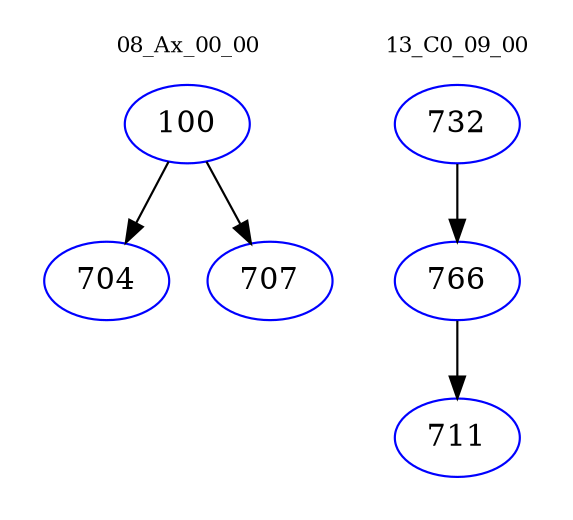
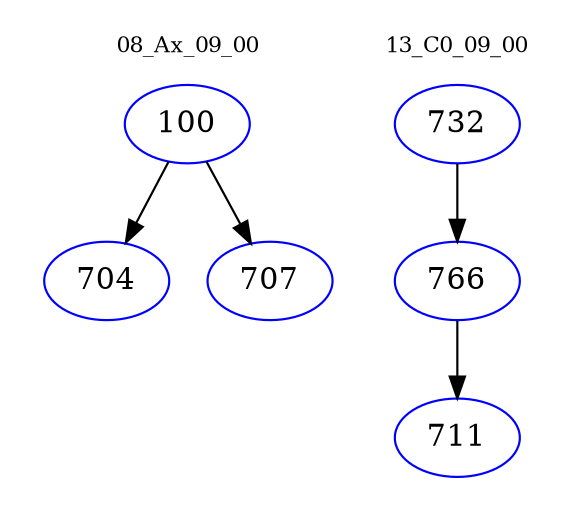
(188, 47) -> (188, 47)
